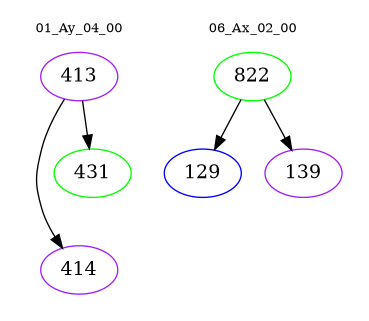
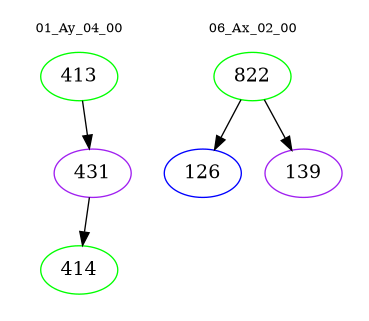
(79, 77) -> (79, 77)
(38, 167) -> (87, 215)
(93, 173) -> (93, 173)
(203, 173) -> (203, 173)
(79, 270) -> (79, 270)
